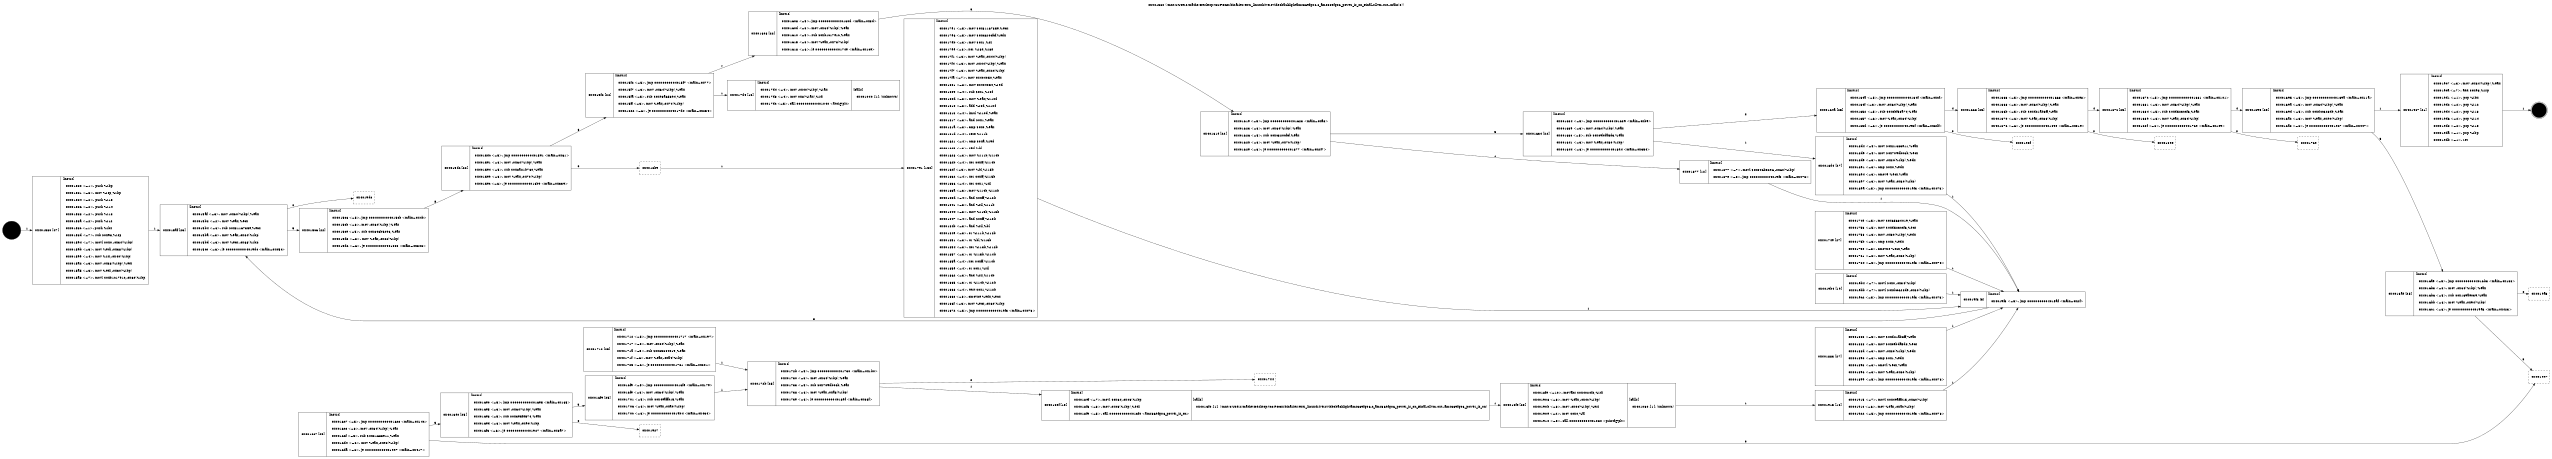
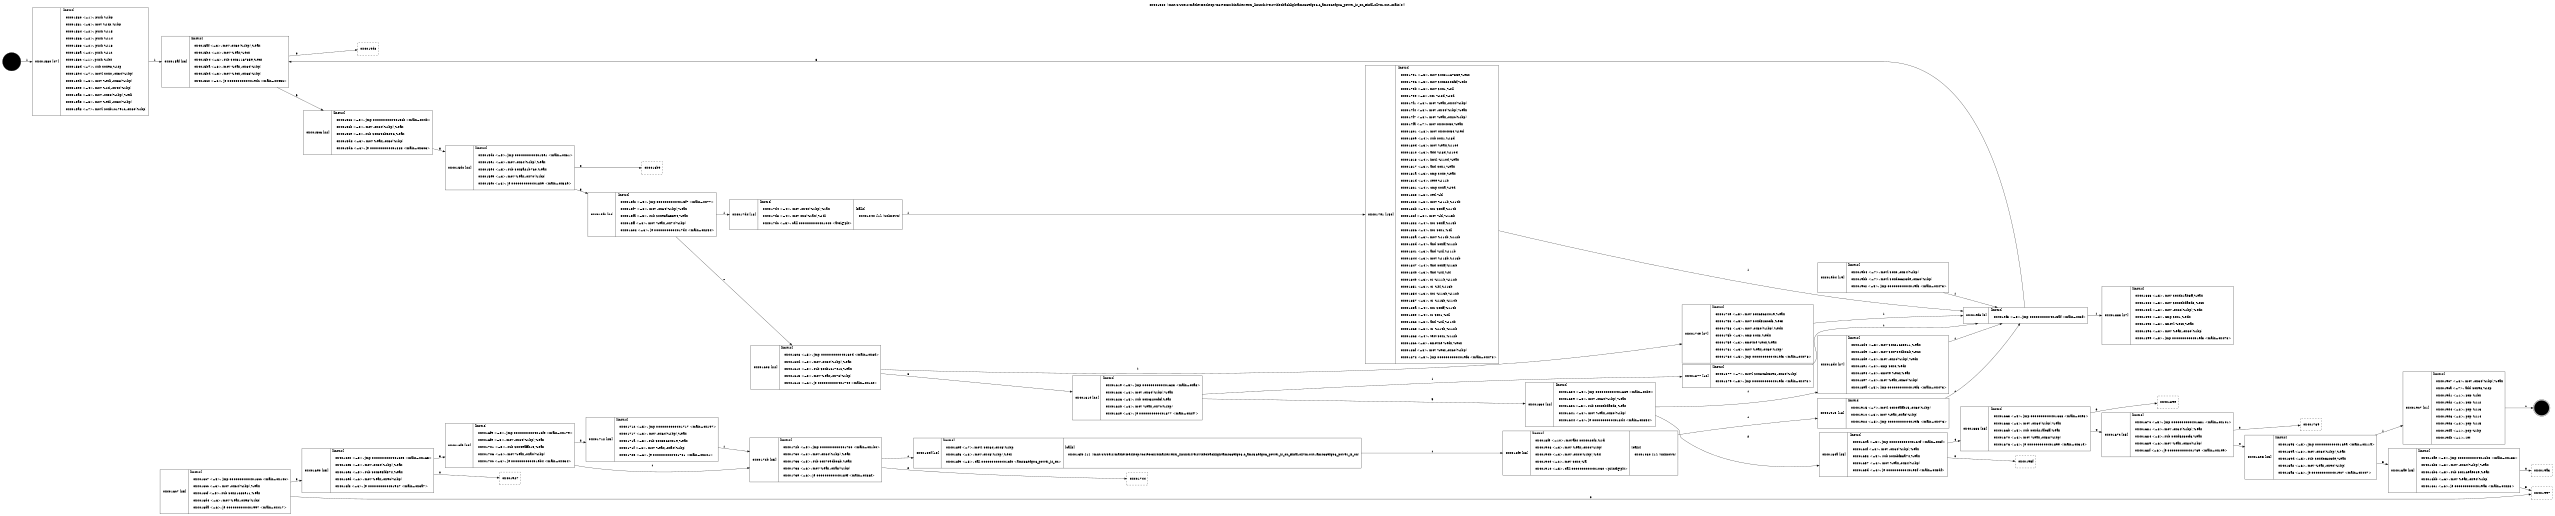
(781, 168) -> (1133, 215)
(1974, 320) -> (2094, 315)
none -> (1281, 372)
none -> (579, 443)
